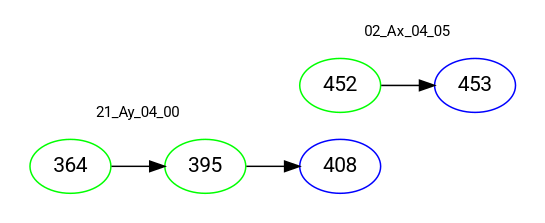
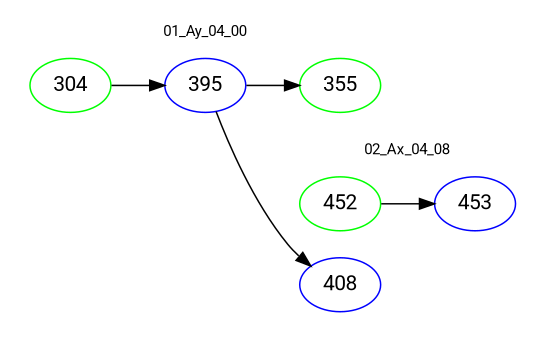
(408, 32) -> (408, 151)
none -> (340, 85)
(138, 113) -> (205, 32)
(70, 166) -> (70, 85)
(205, 166) -> (205, 85)
